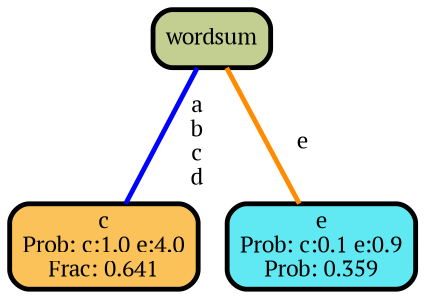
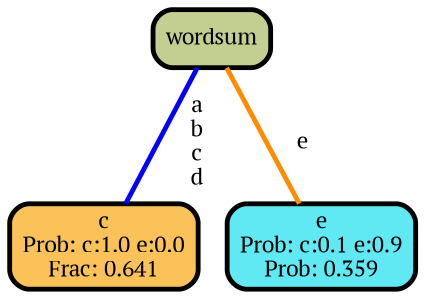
(104, 246) -> (104, 246)
